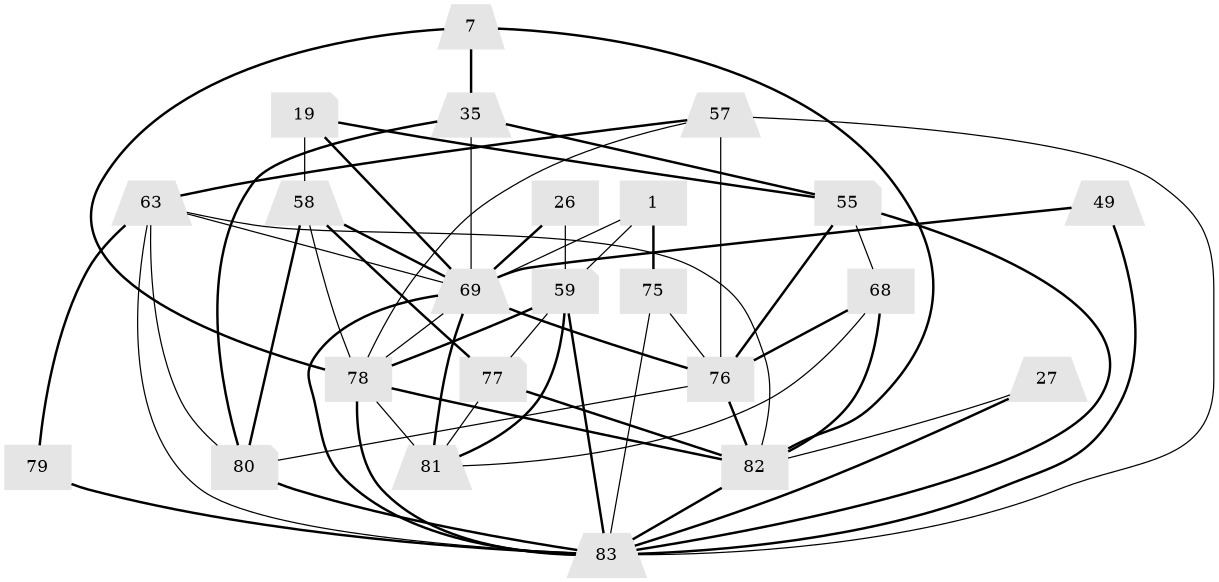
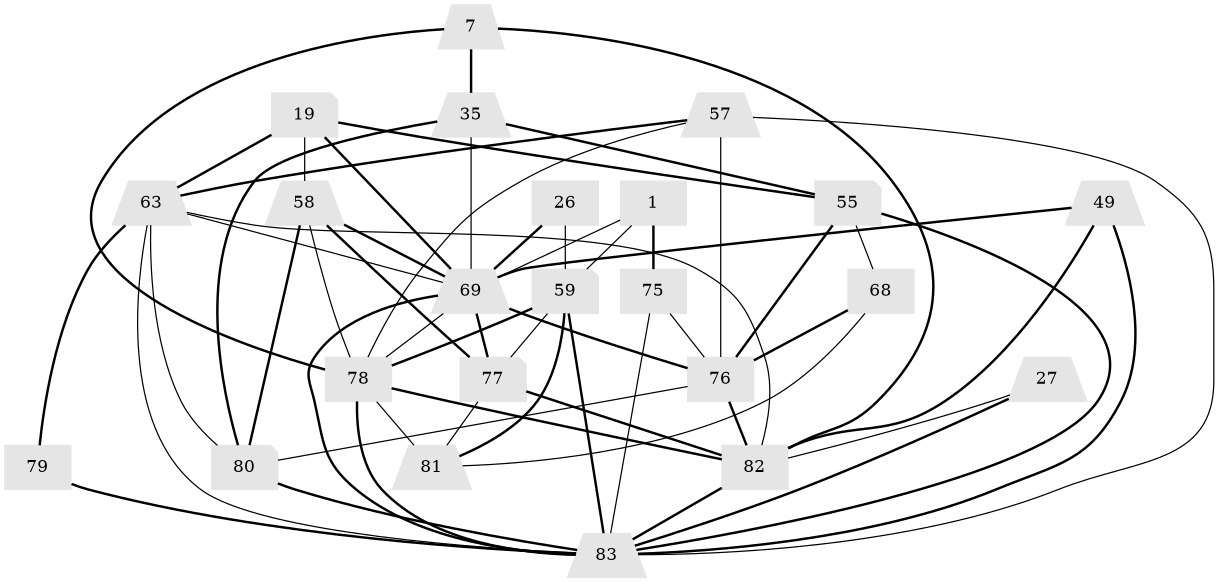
none -> (224, 161)
(444, 379) -> (483, 338)
(855, 396) -> (972, 381)
